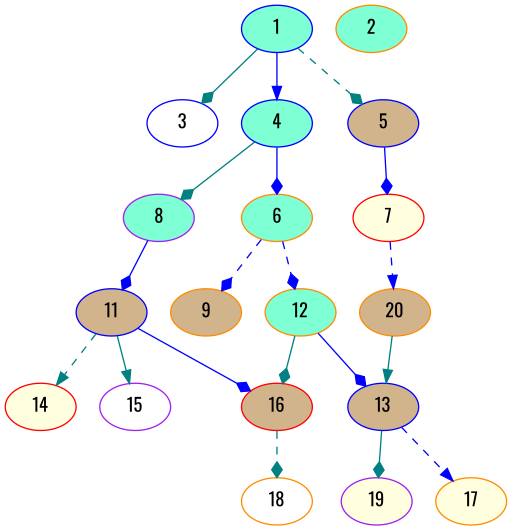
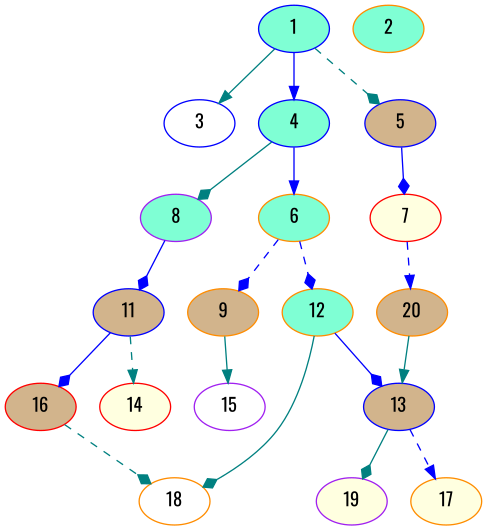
(236, 70) -> (252, 71)
(277, 163) -> (294, 164)
(291, 352) -> (284, 420)
(122, 353) -> (226, 353)
